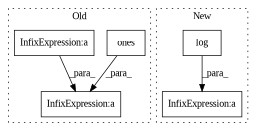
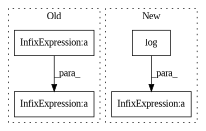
(126, 43) -> none
